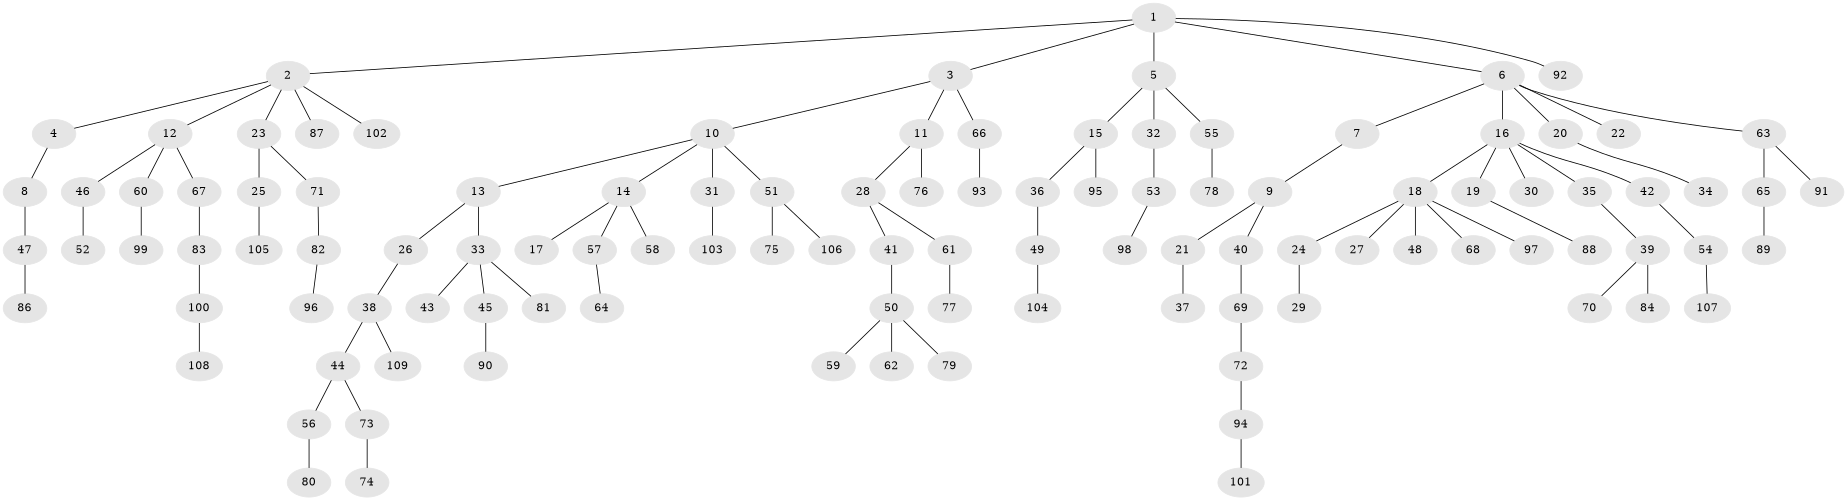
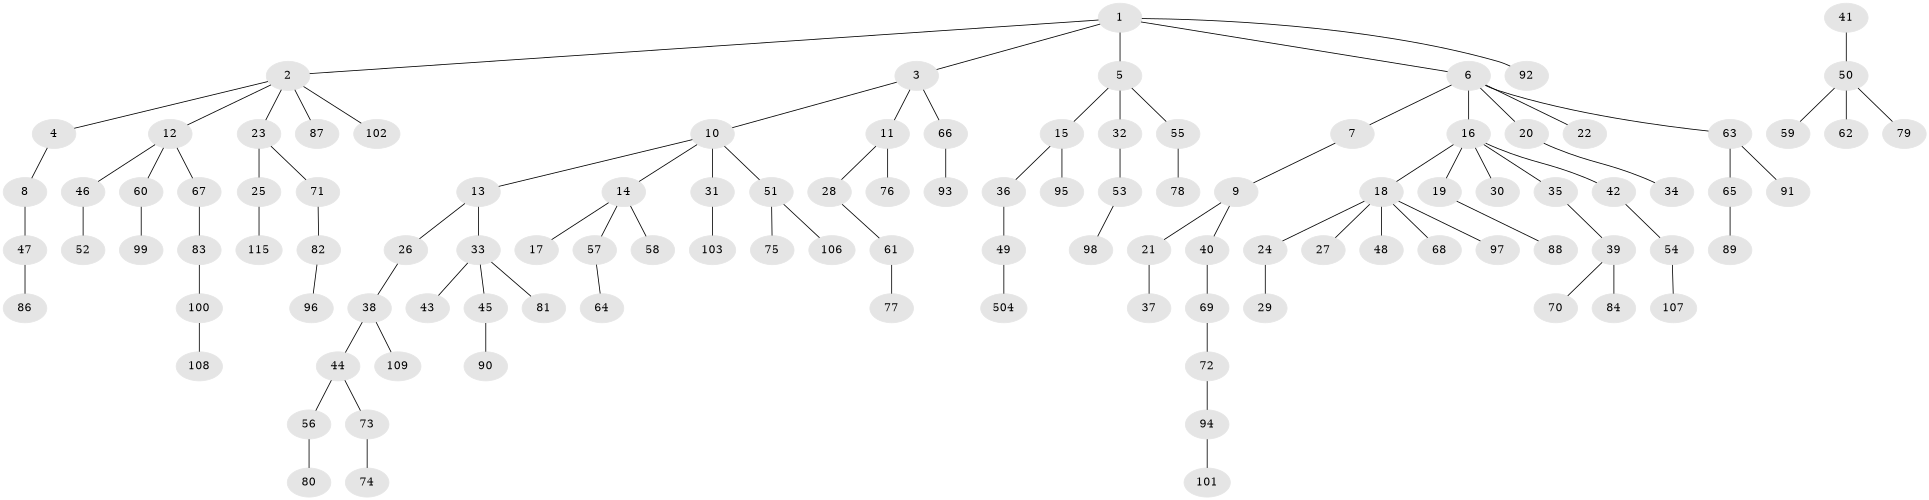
(877, 221) -> none
(259, 250) -> (259, 250)
(1038, 308) -> (1004, 308)
